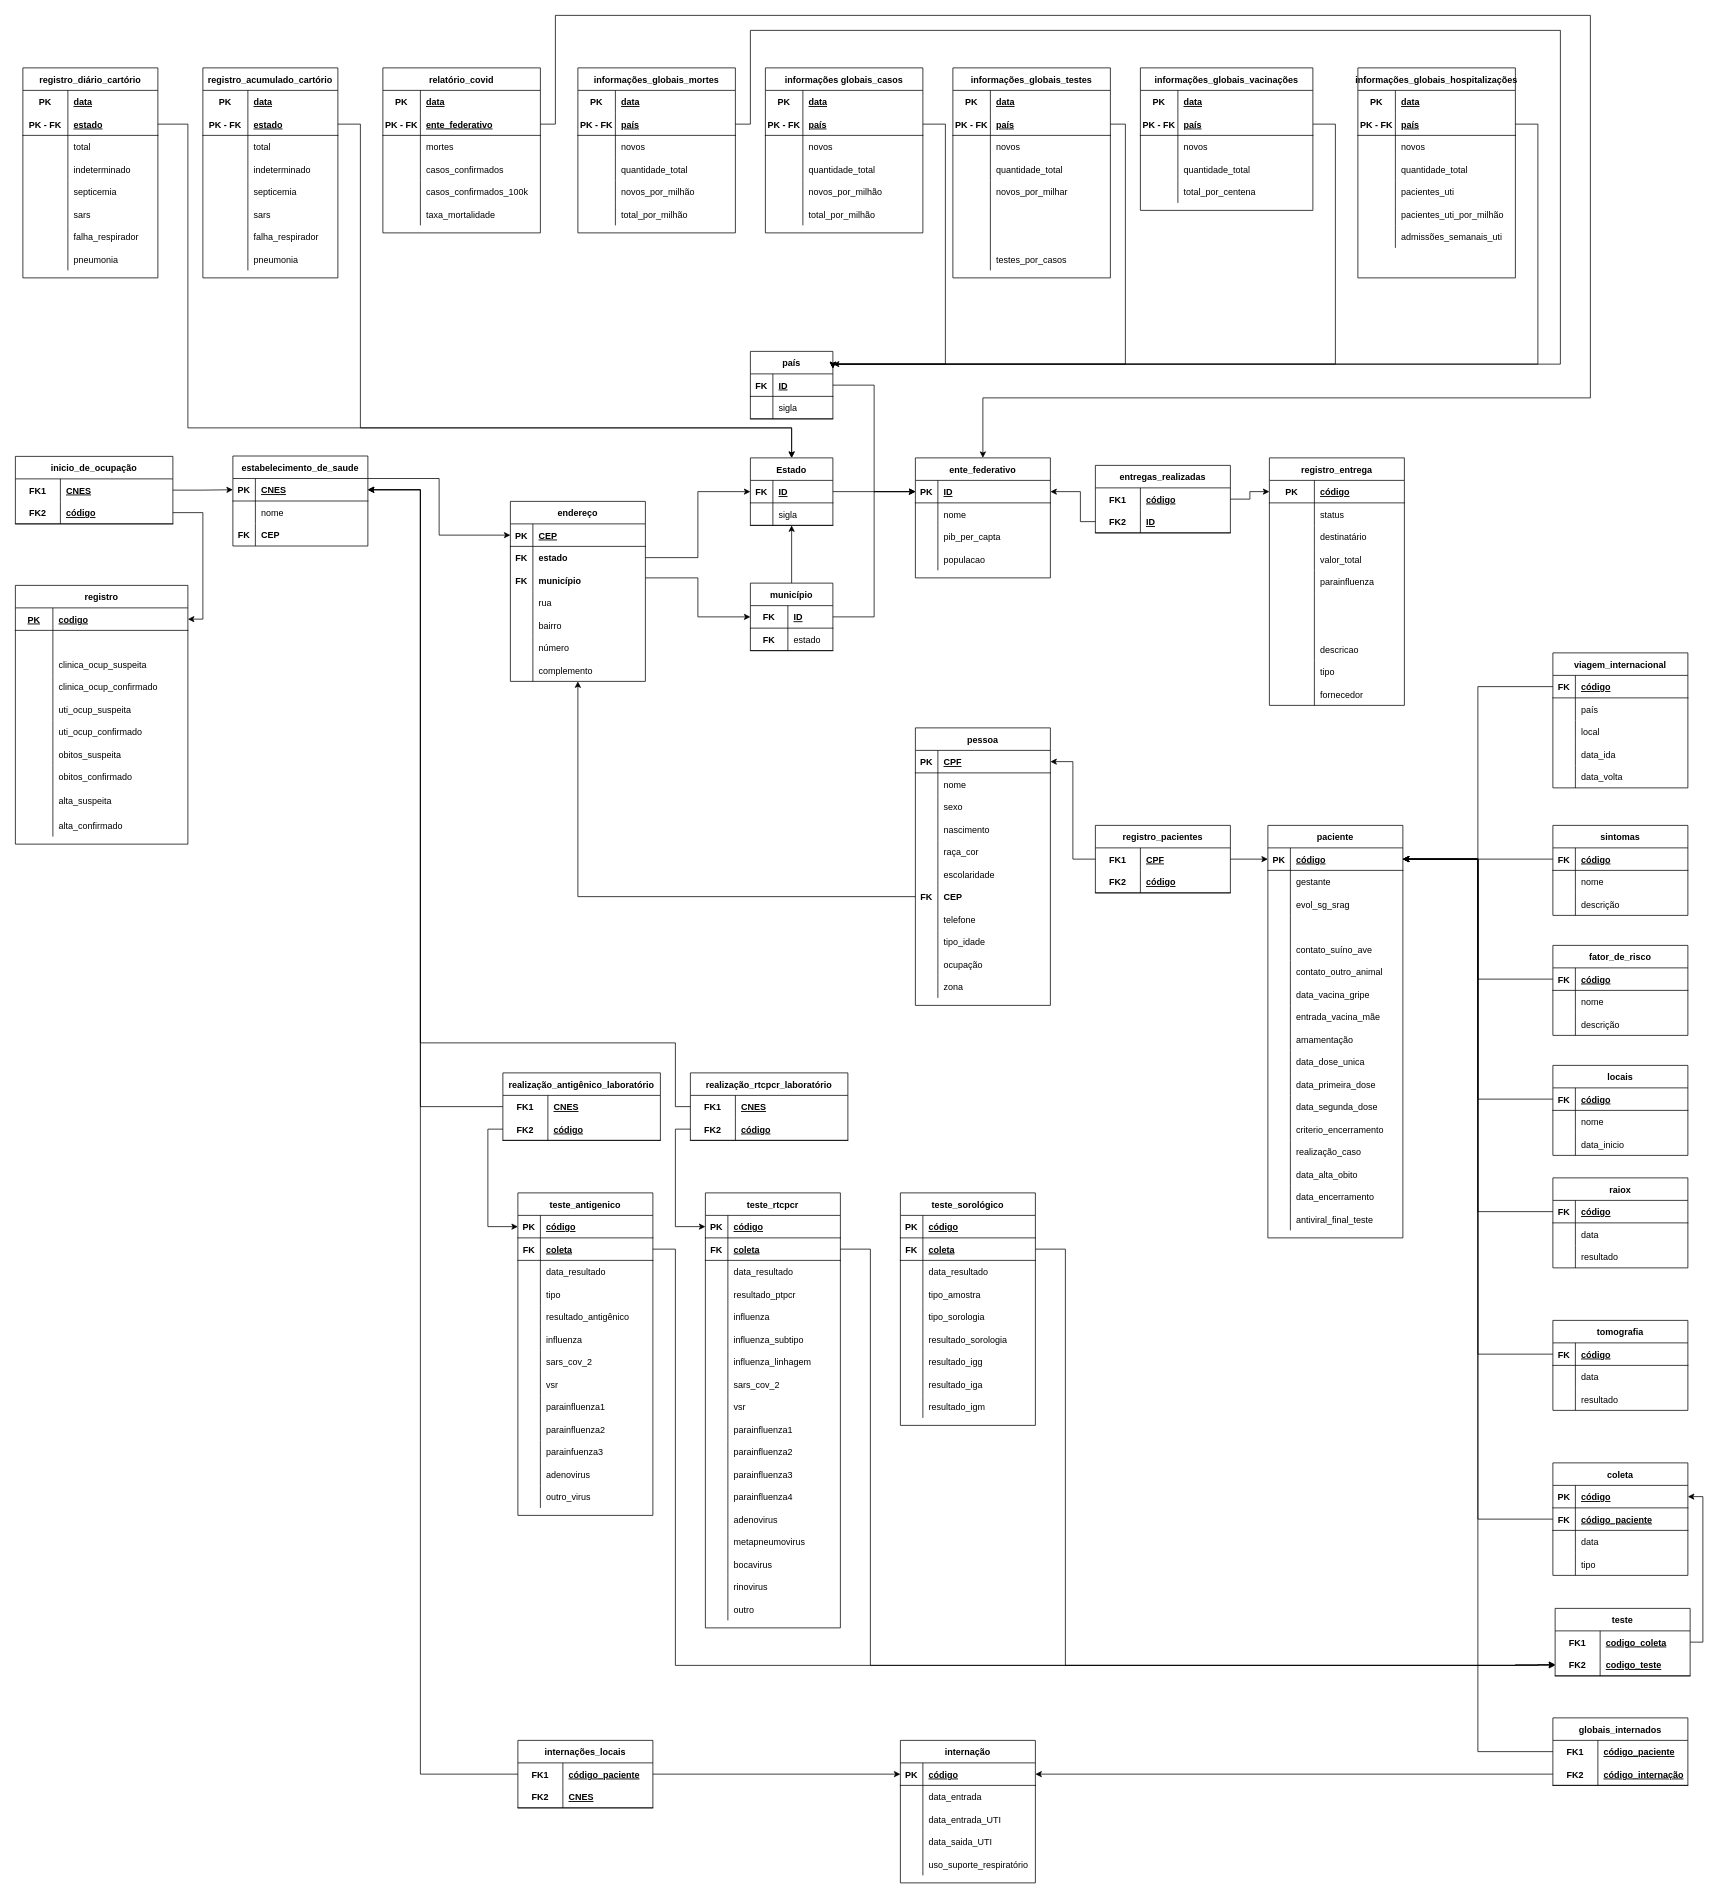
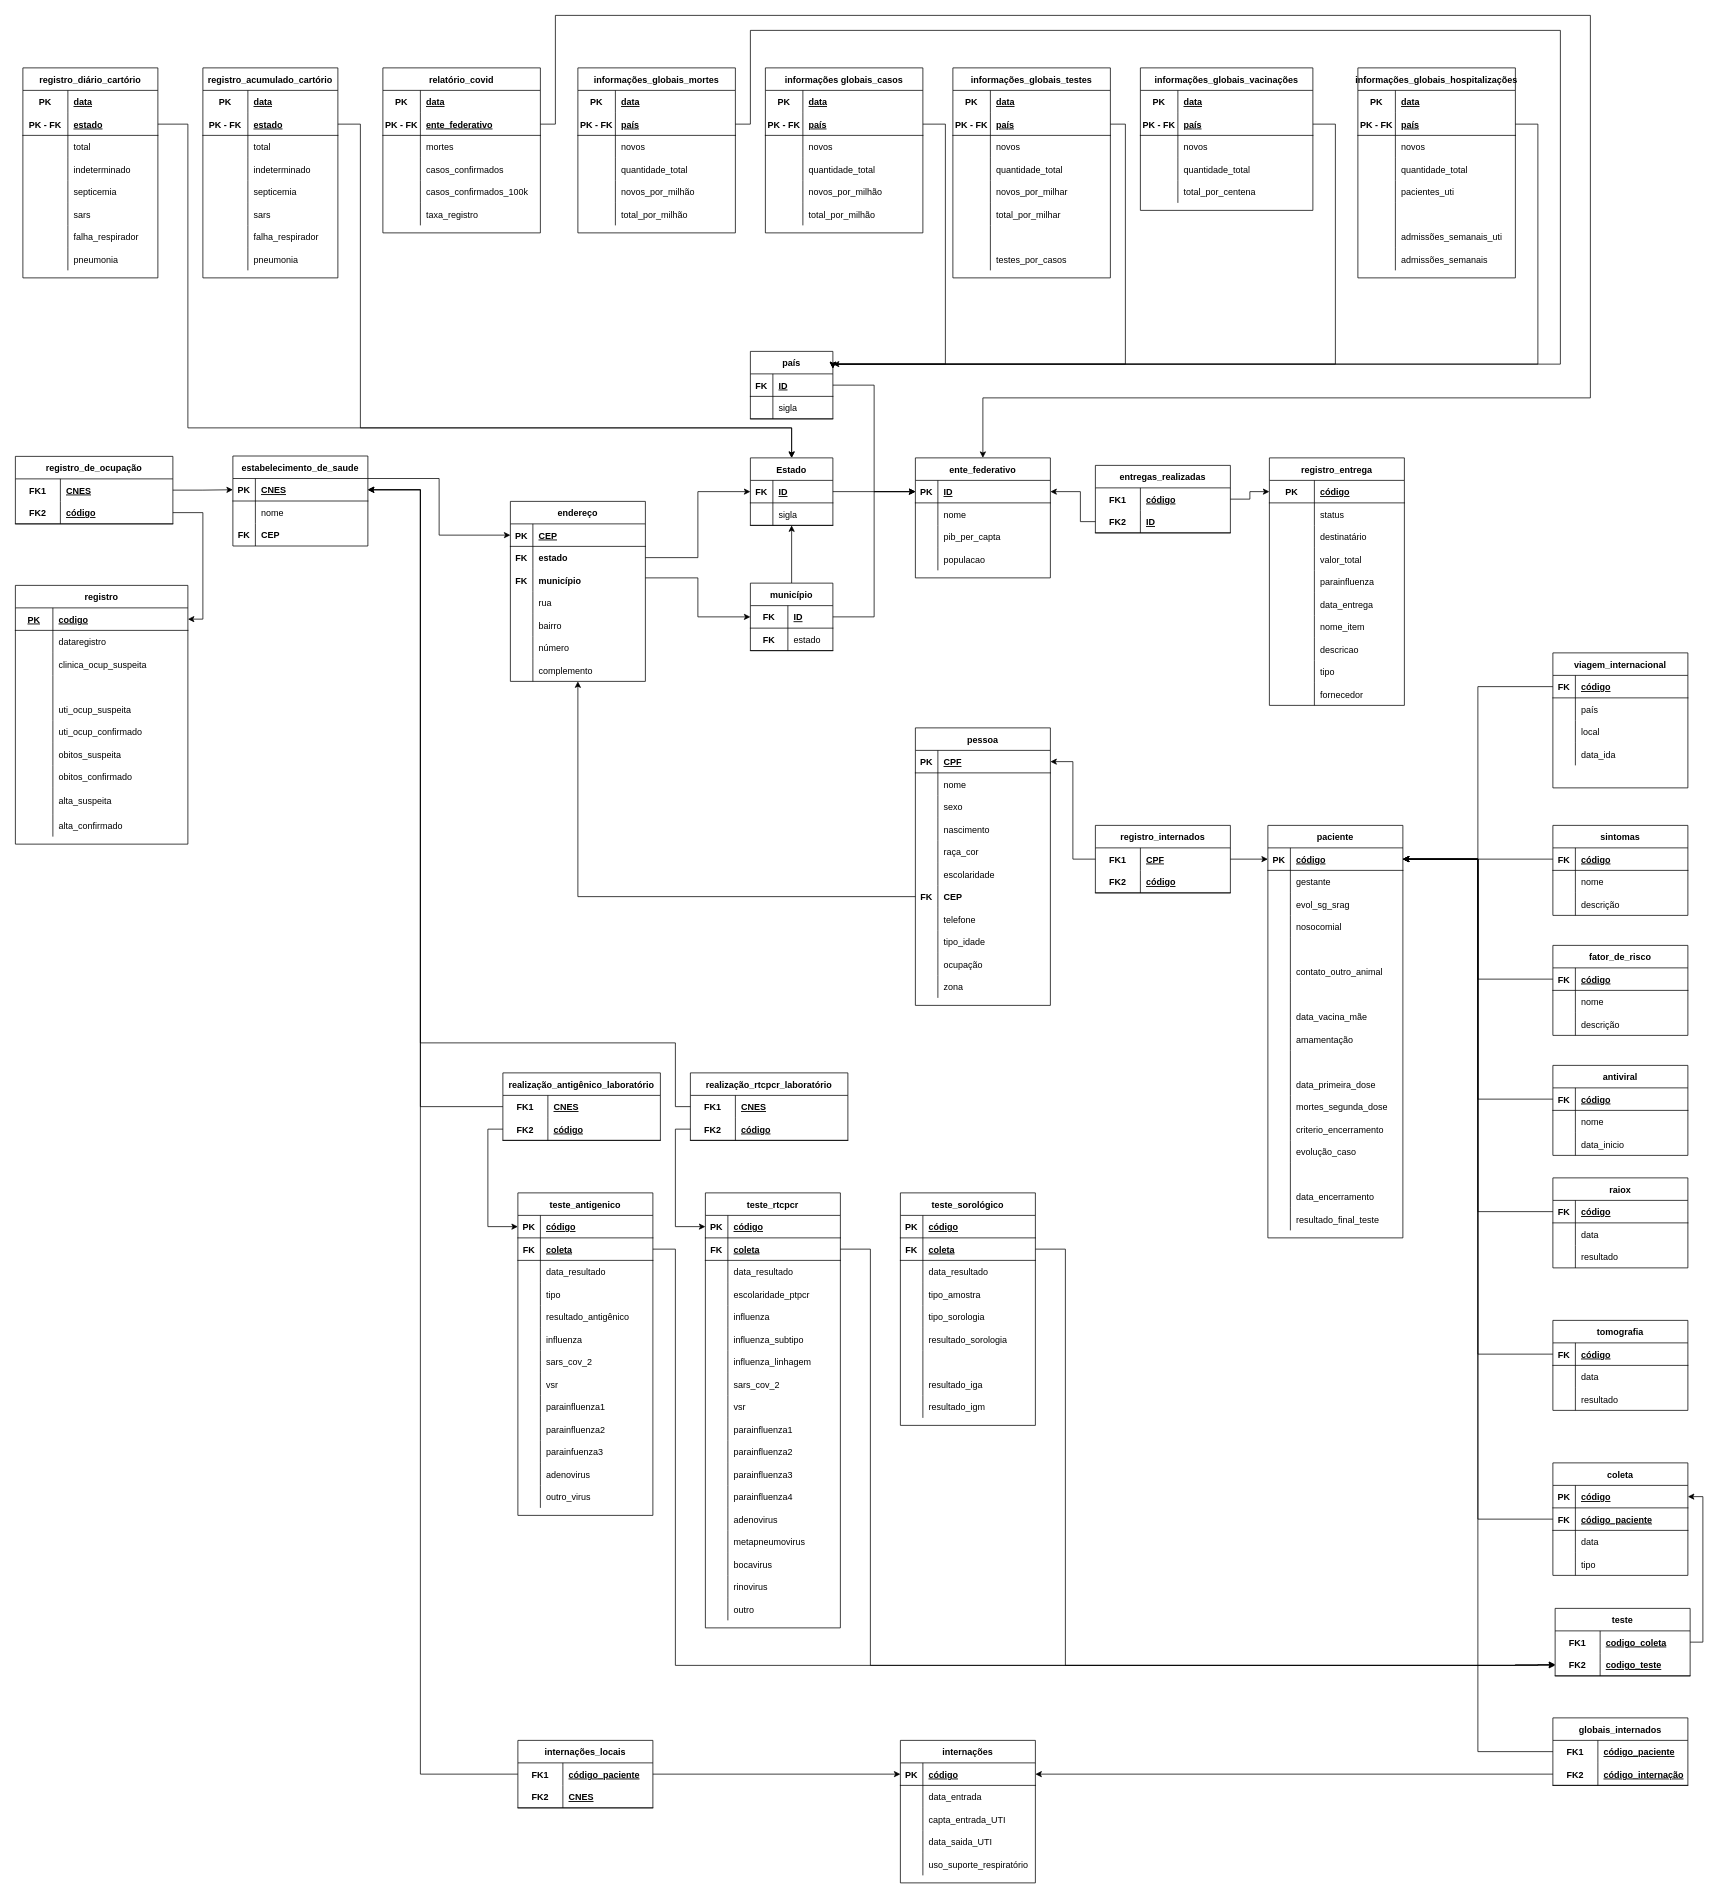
none -> (1050, 214)
(1455, 214) -> none
(464, 215) -> (458, 215)
none -> (1455, 259)
(94, 468) -> (94, 468)
none -> (1359, 604)
none -> (1359, 627)
none -> (120, 642)
(120, 687) -> none
(1632, 777) -> none
(1163, 837) -> (1163, 837)
none -> (1347, 927)
(1347, 949) -> none
(1347, 994) -> none
(1340, 1017) -> (1333, 1017)
(1347, 1062) -> none
(1620, 1077) -> (1620, 1077)
(1339, 1107) -> (1344, 1107)
(1331, 1152) -> (1328, 1152)
(1347, 1174) -> none
(1343, 1220) -> (1345, 1220)
(770, 1295) -> (777, 1295)
(979, 1362) -> none
(968, 1752) -> (968, 1752)
(969, 1820) -> (971, 1820)
